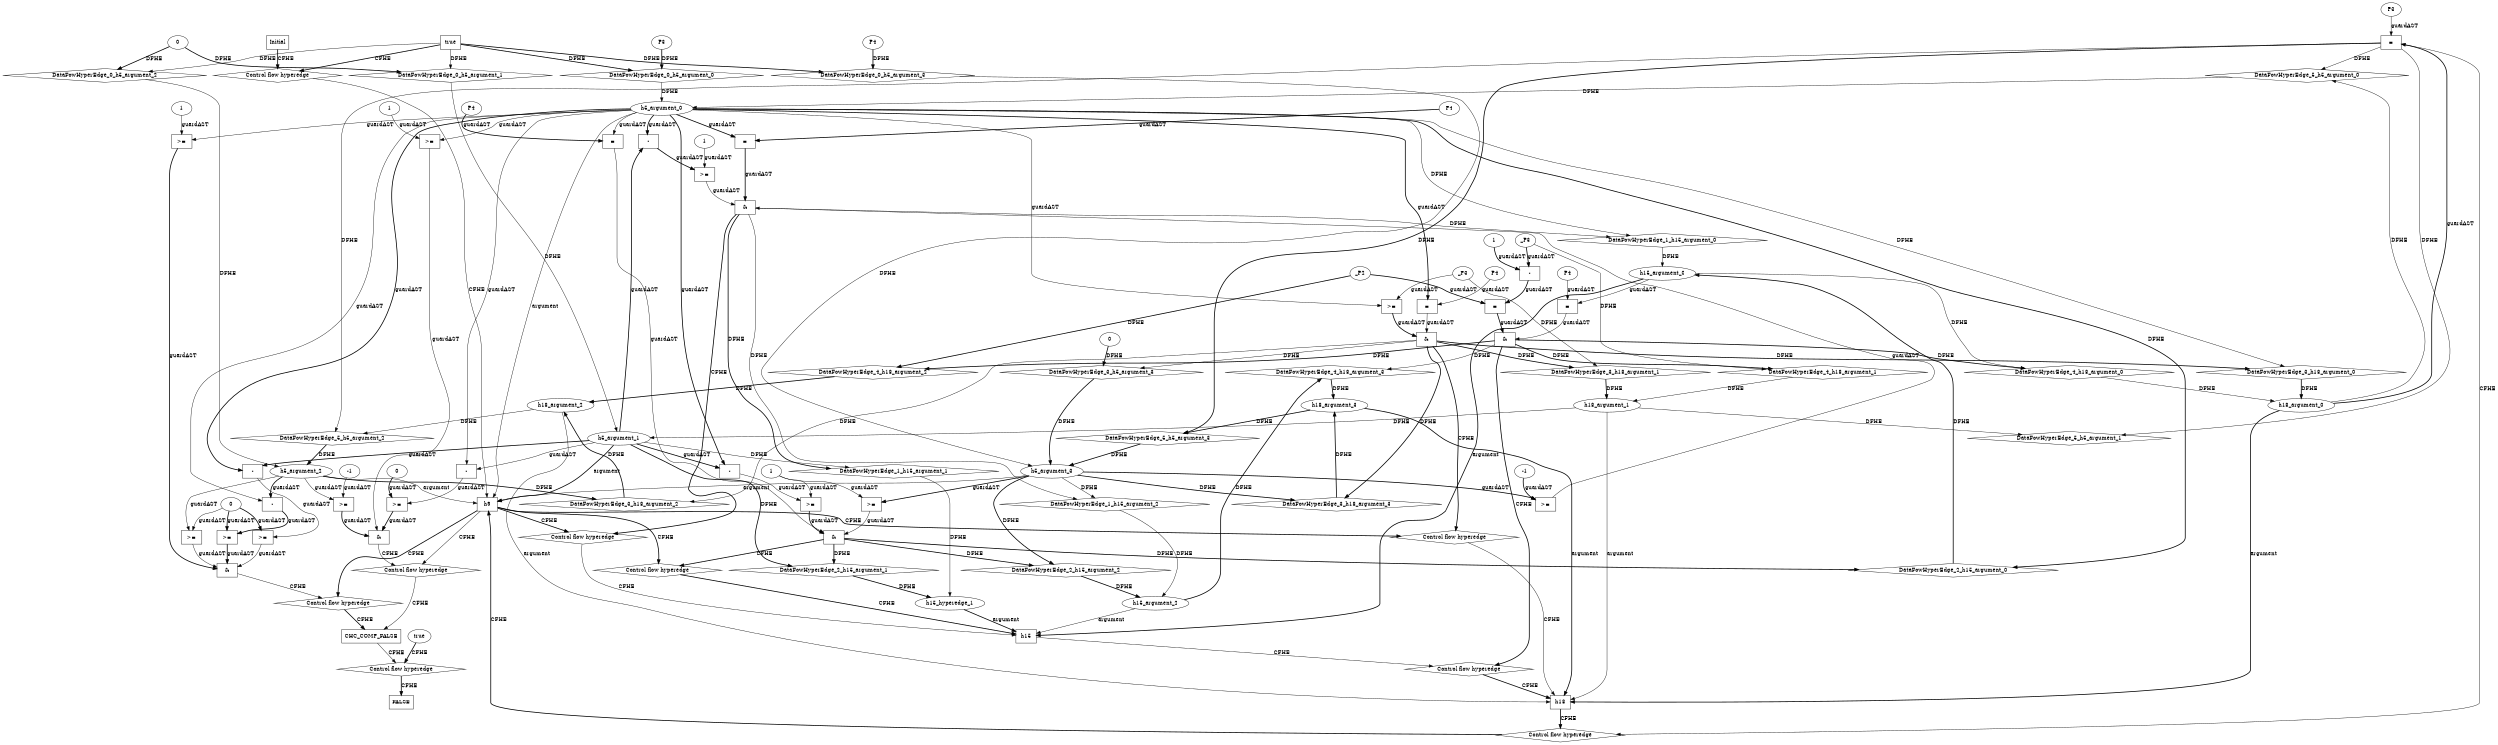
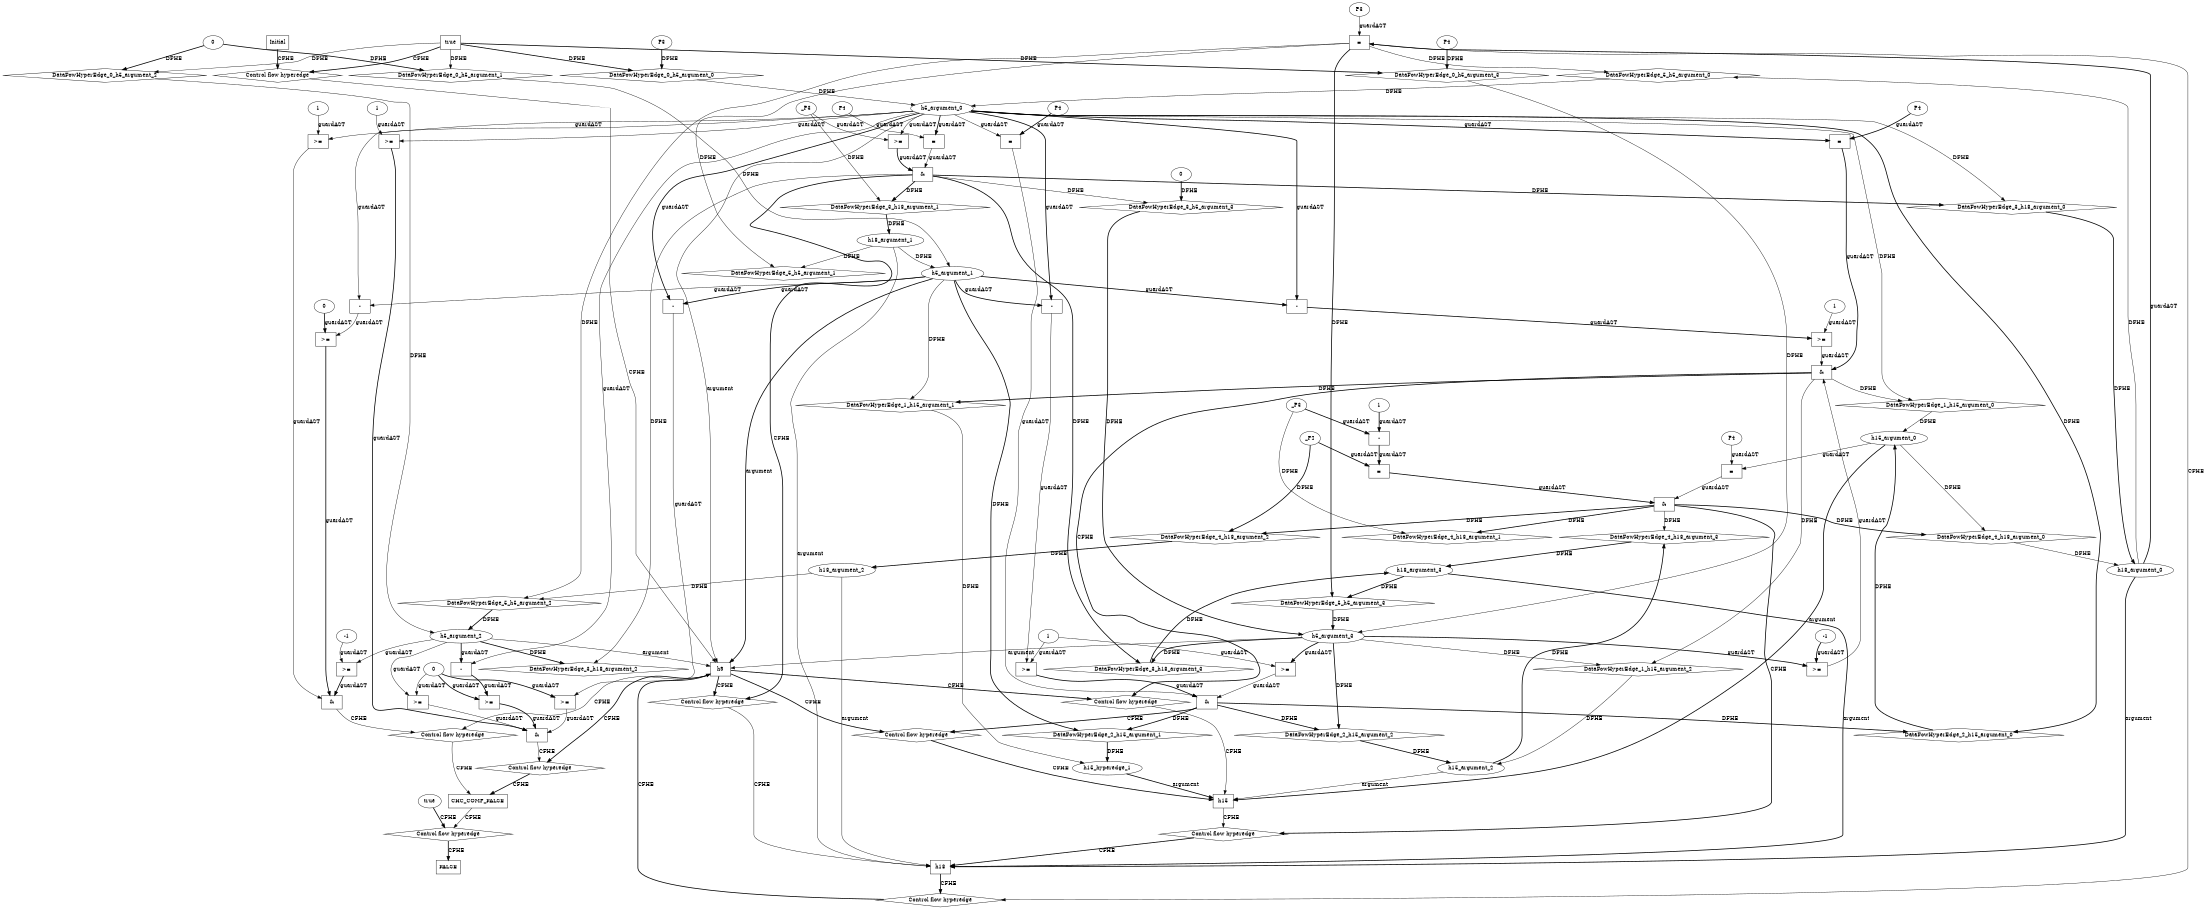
(1715, 389) -> none
(600, 454) -> none
